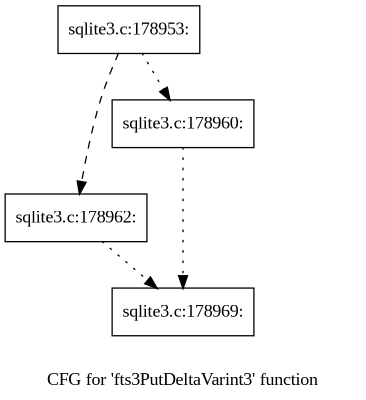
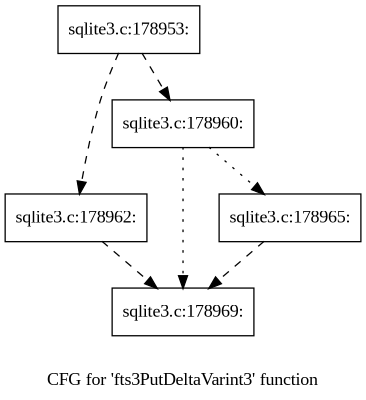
(153, 71) -> (153, 71)
none -> (290, 218)
(125, 261) -> (125, 261)
